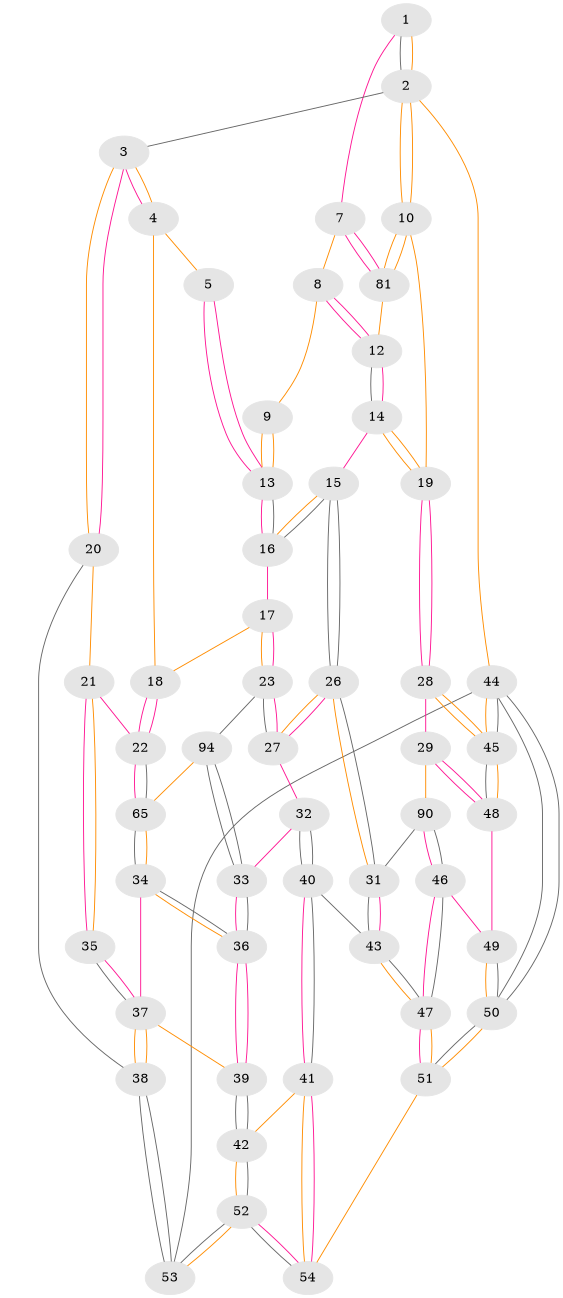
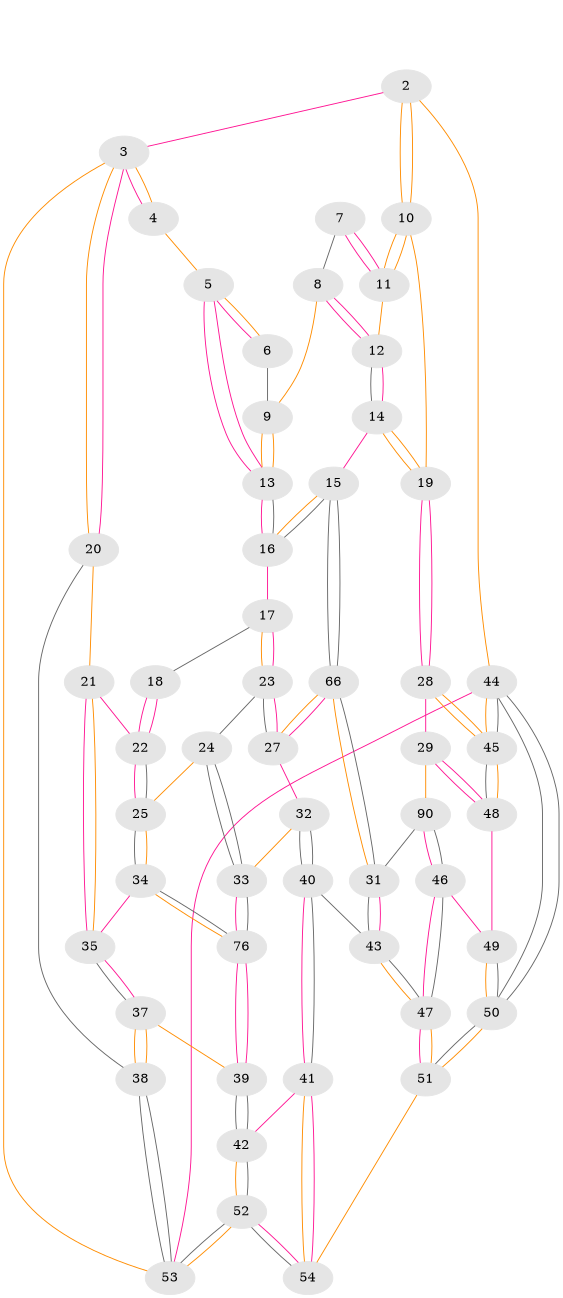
(406, 20) -> none
(265, 120) -> (265, 120)
(329, 252) -> (329, 252)
(384, 285) -> (384, 285)
none -> (268, 351)
(154, 451) -> none
(211, 649) -> (211, 649)
(334, 682) -> (334, 682)
none -> (4, 734)
(207, 748) -> (207, 748)
(141, 815) -> (141, 815)
(273, 848) -> (273, 848)
(195, 902) -> (195, 902)
(141, 947) -> (115, 914)
(242, 947) -> (242, 947)
(275, 1112) -> (275, 1112)
